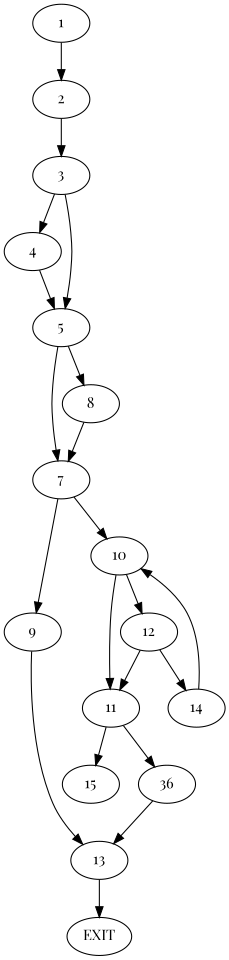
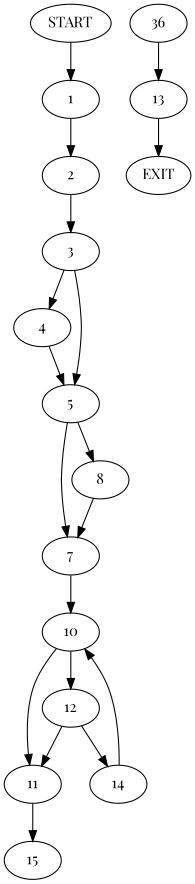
none -> (71, 23)
(33, 632) -> none
(136, 742) -> none
